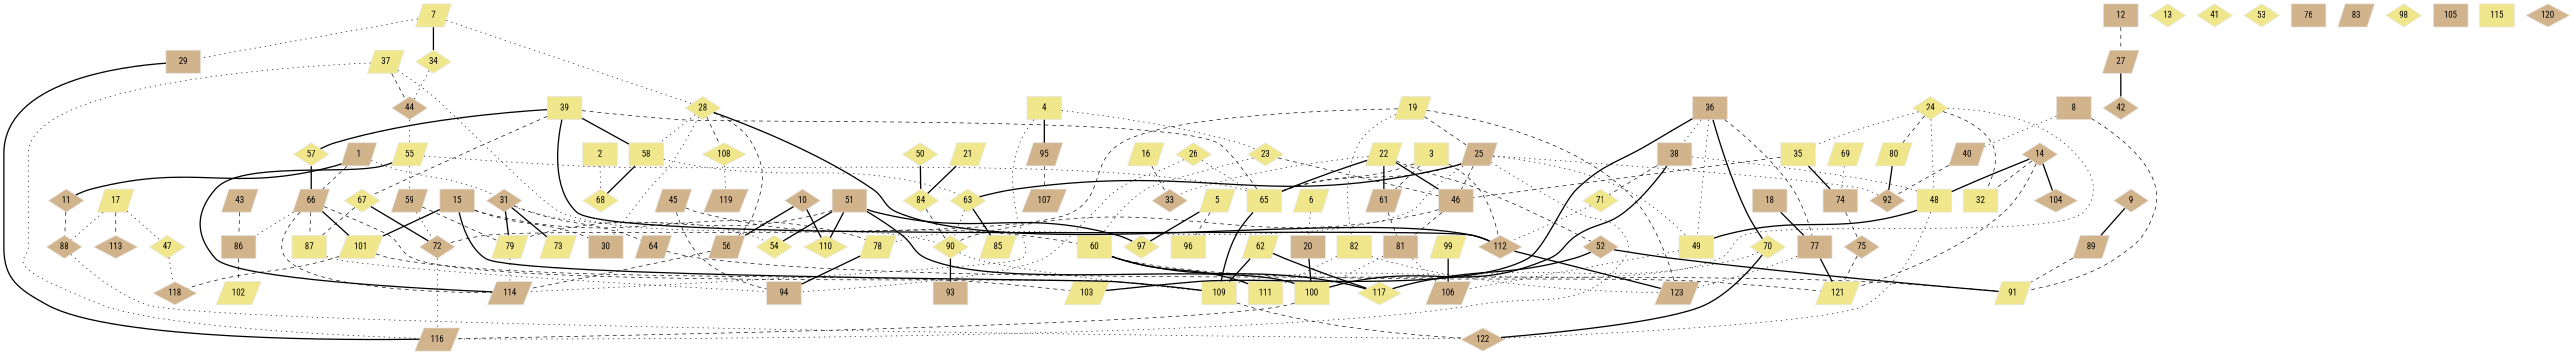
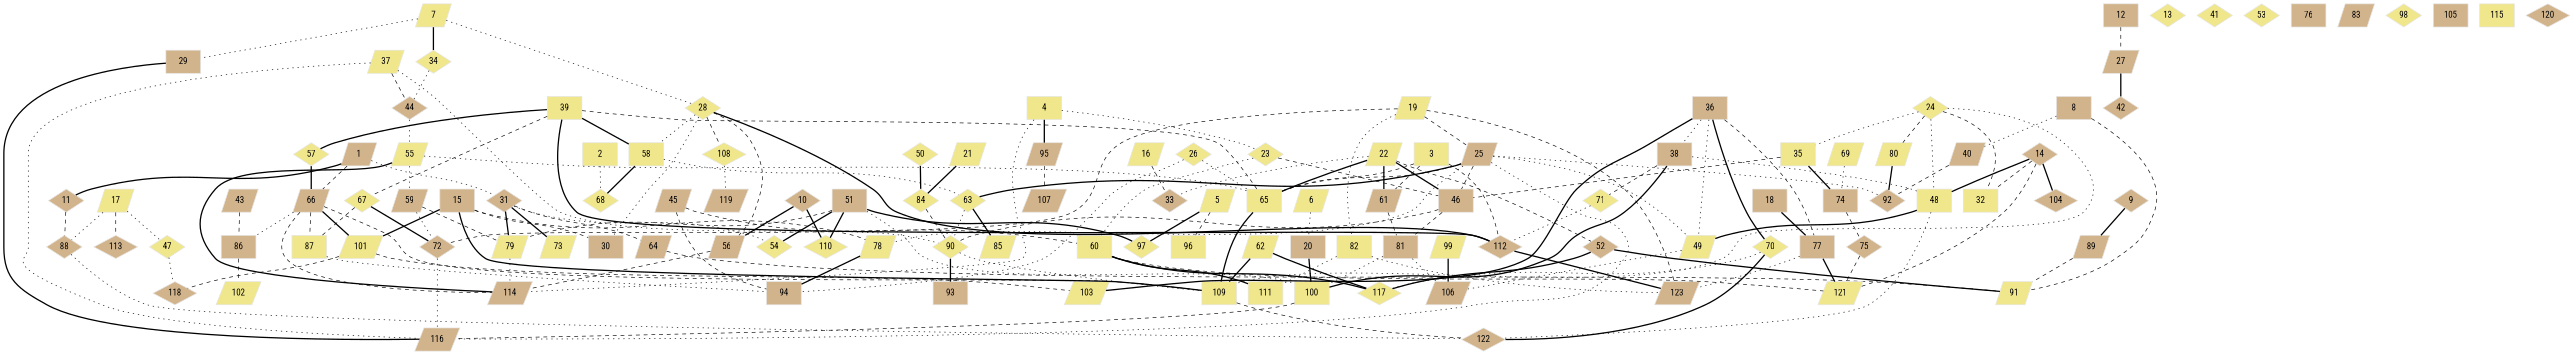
(1696, 247) -> (1698, 247)
(1072, 275) -> (1072, 275)
